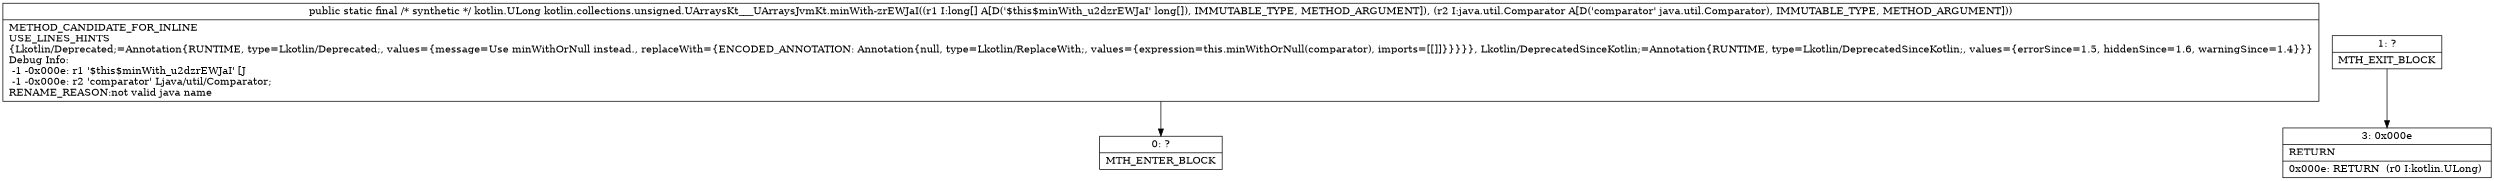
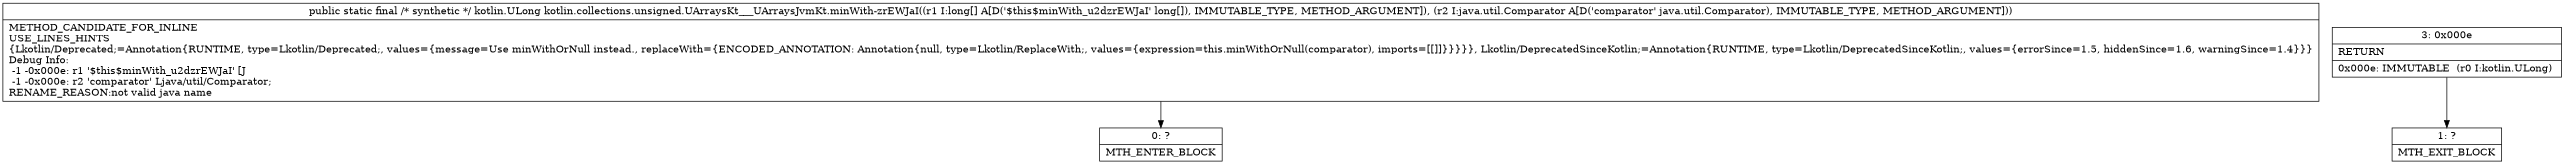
(2387, 95) -> (2447, 99)
(2387, 169) -> (2447, 68)
